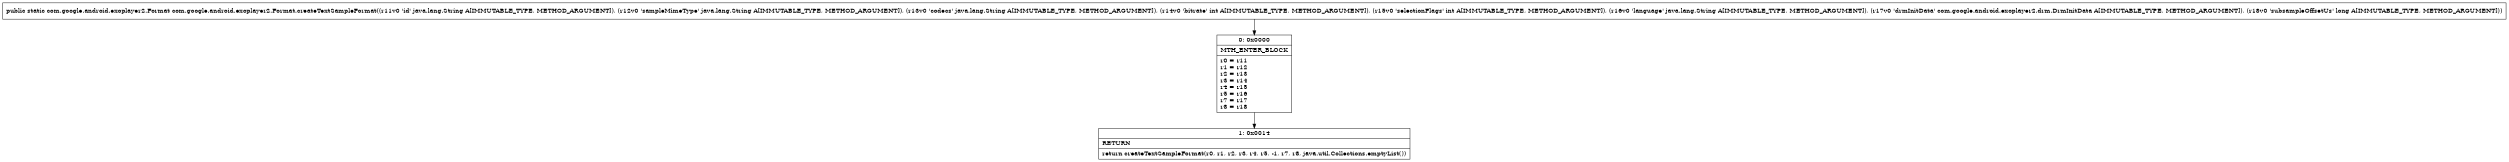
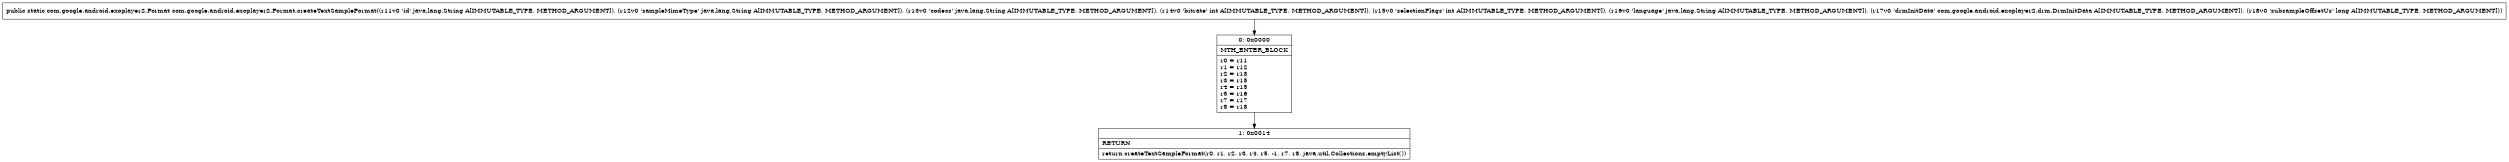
(1234, 81) -> (1234, 81)
